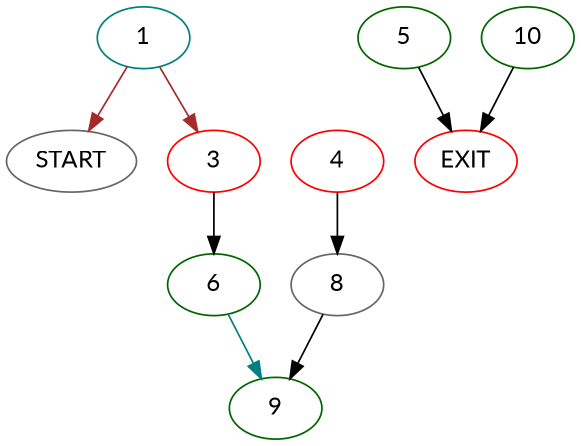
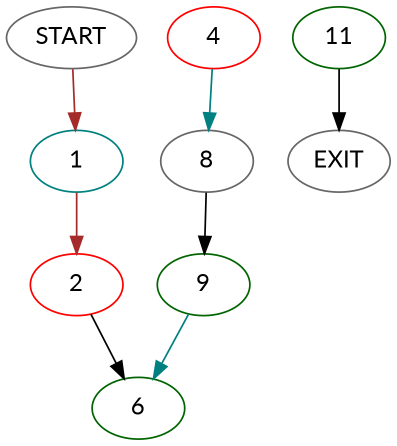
(404, 38) -> none
(528, 38) -> (339, 38)
(113, 91) -> (74, 91)
(214, 161) -> (77, 285)
(466, 161) -> (339, 161)
(337, 215) -> (211, 91)
(241, 339) -> (175, 339)
